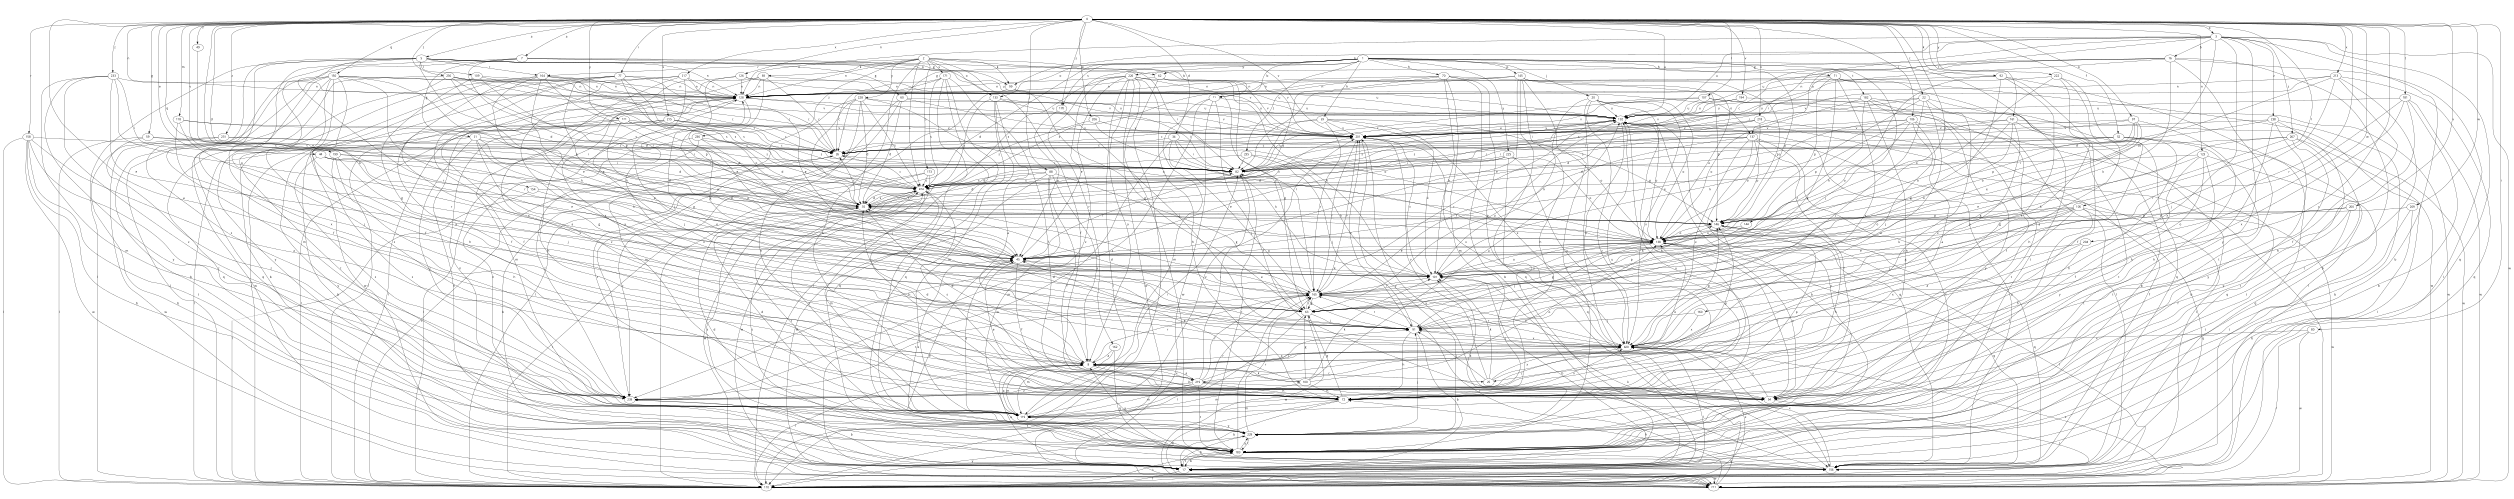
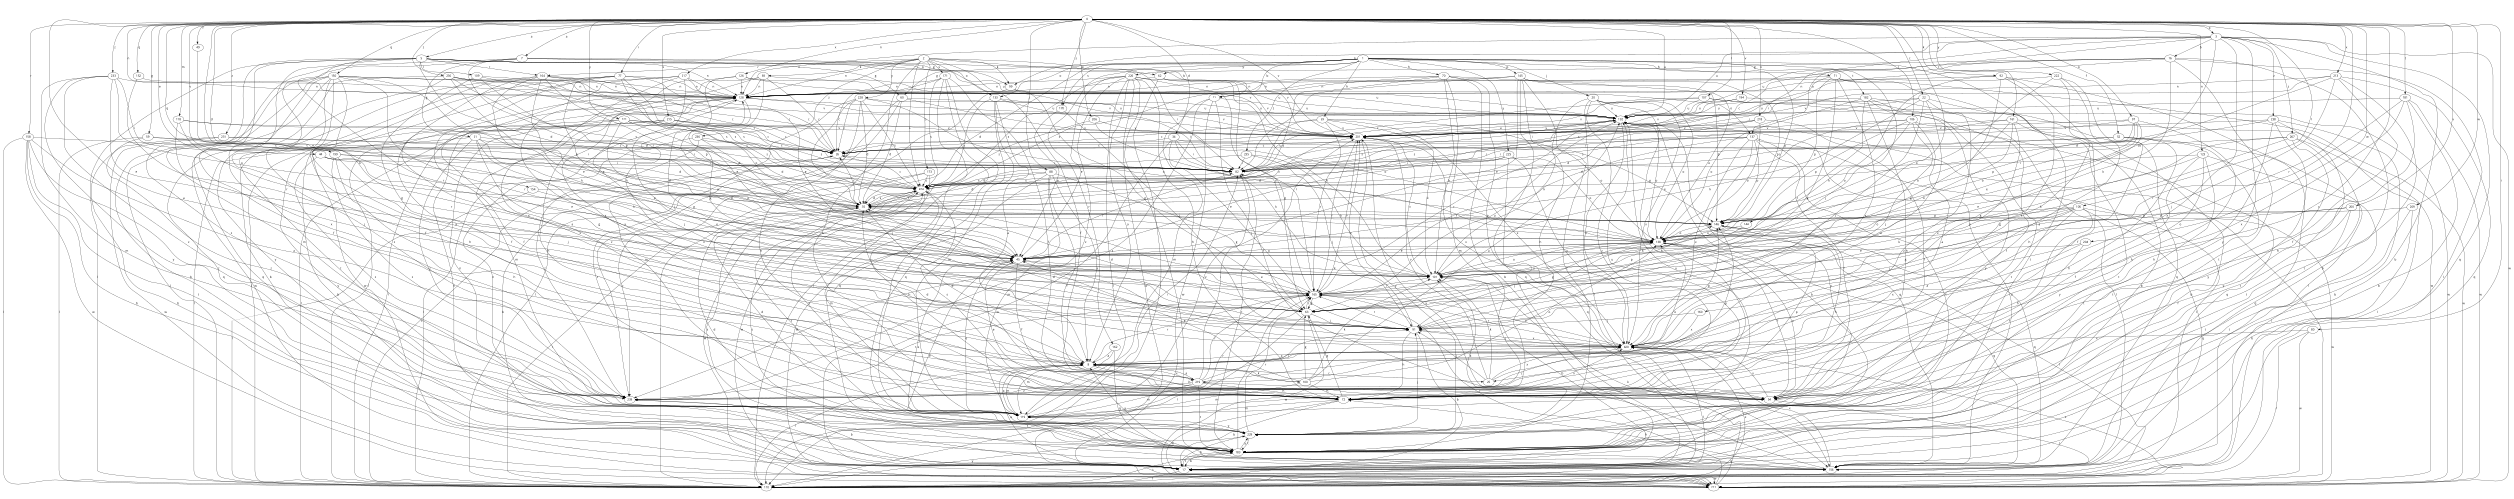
none -> (139, 76)
(1447, 146) -> (746, 134)
(2160, 266) -> (1924, 238)
